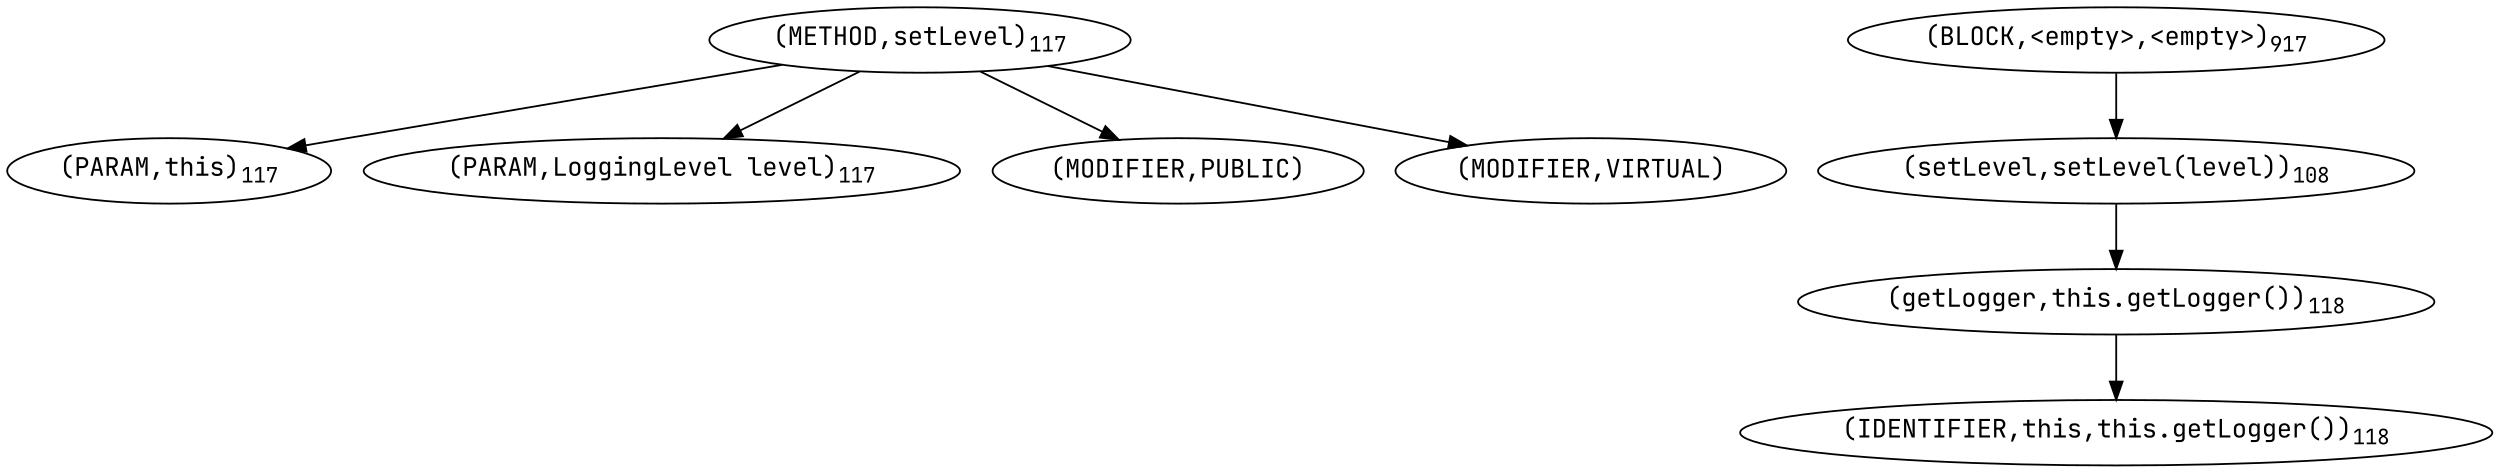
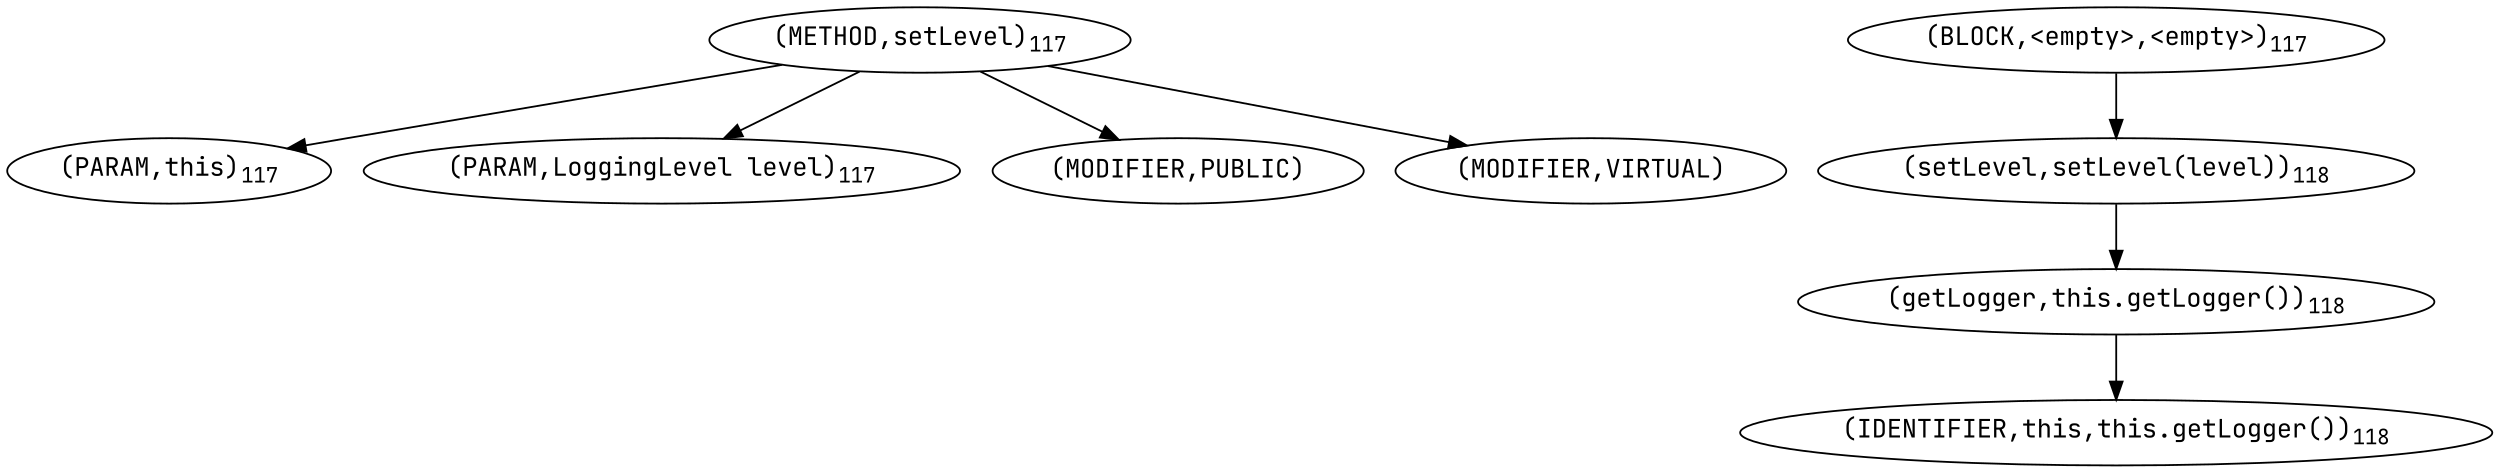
(2289, 37) -> (2289, 37)
(2312, 168) -> (2312, 168)
